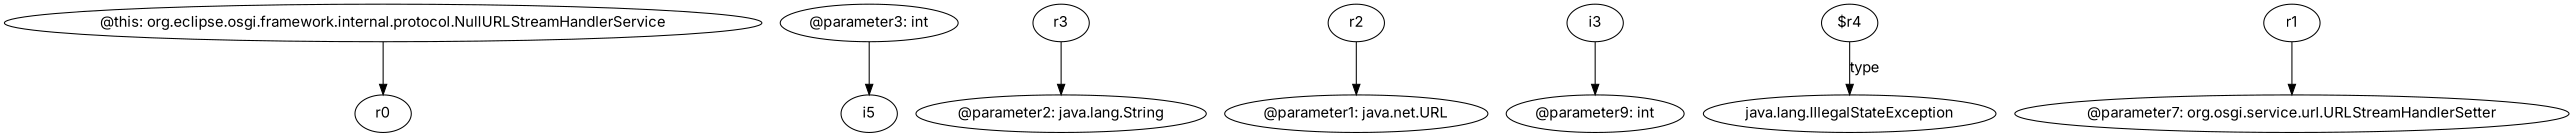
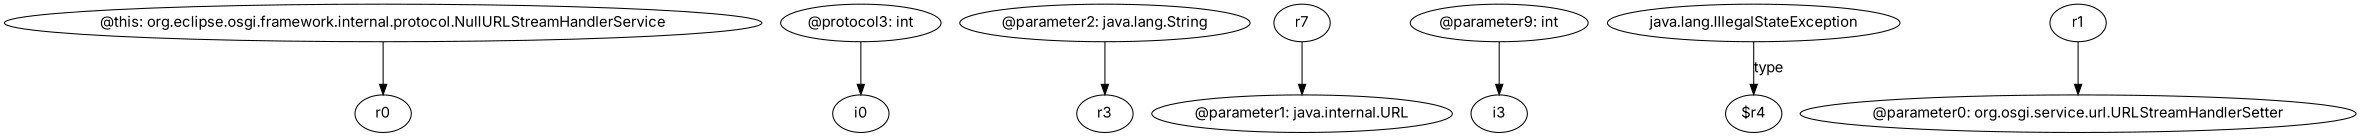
(869, 23) -> (861, 23)
(1356, 23) -> (1302, 23)
(1061, 63) -> (1105, 63)
(1595, 63) -> (1499, 63)
(1850, 63) -> (1754, 63)
(869, 114) -> (861, 114)
(1356, 114) -> (1302, 114)
(2292, 114) -> (2078, 114)
